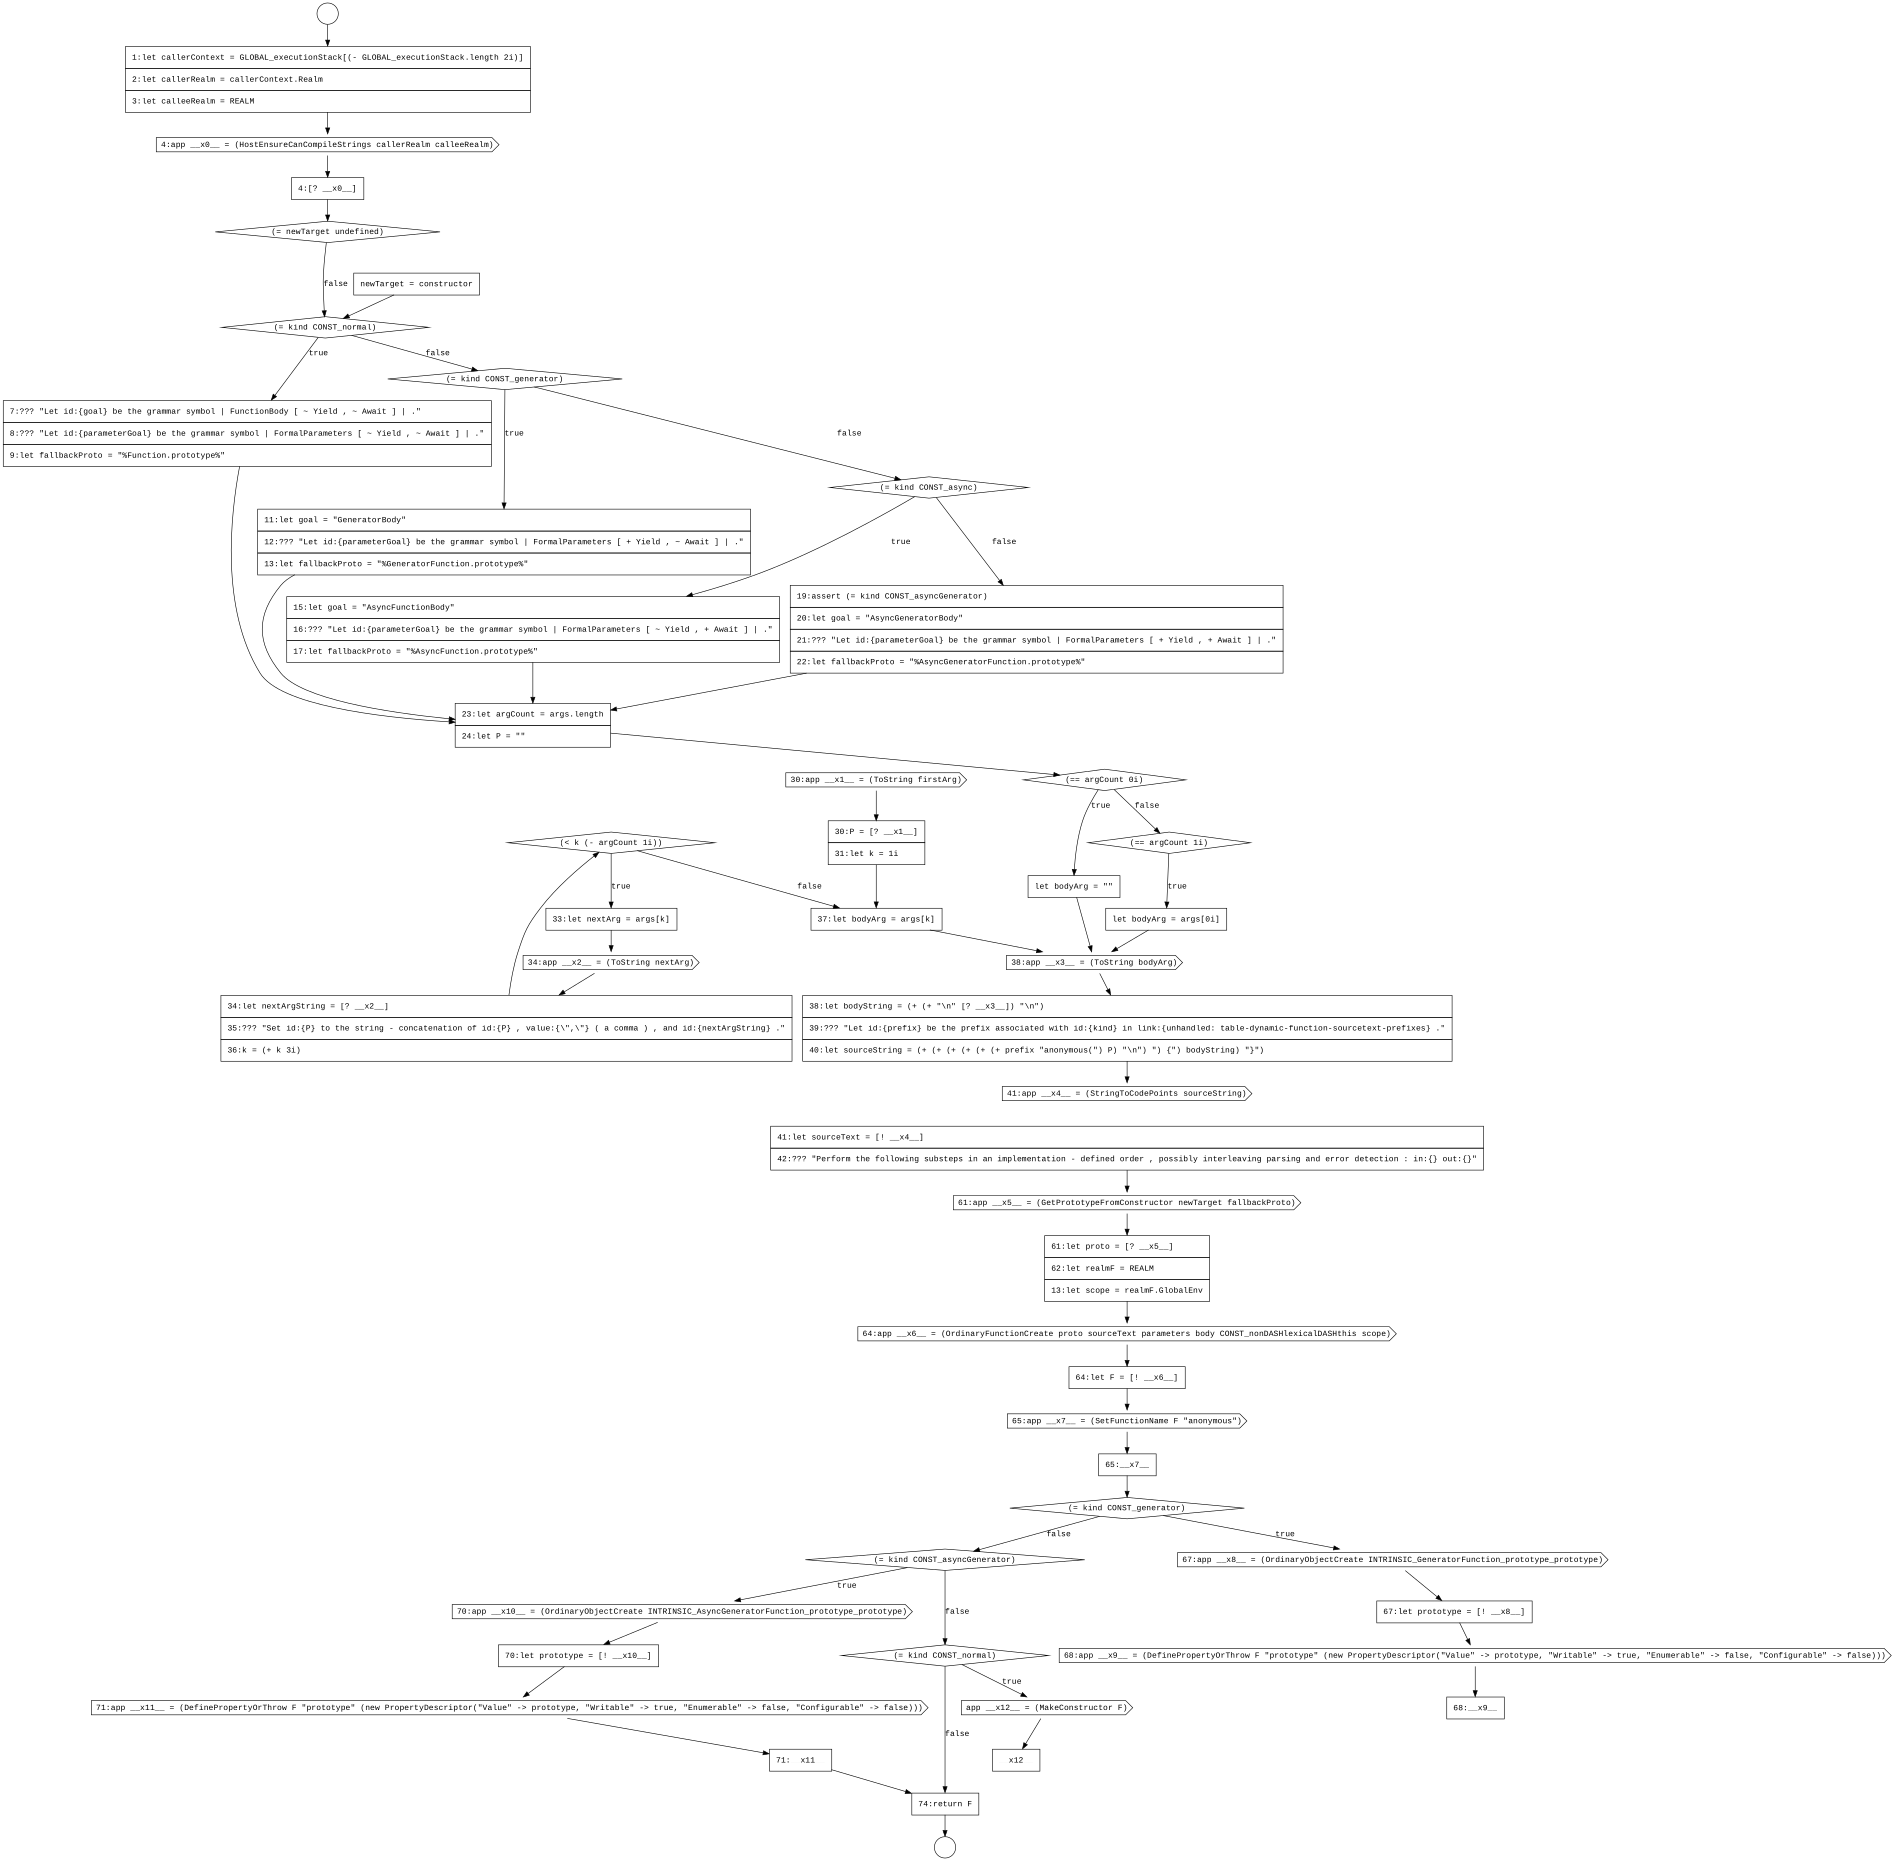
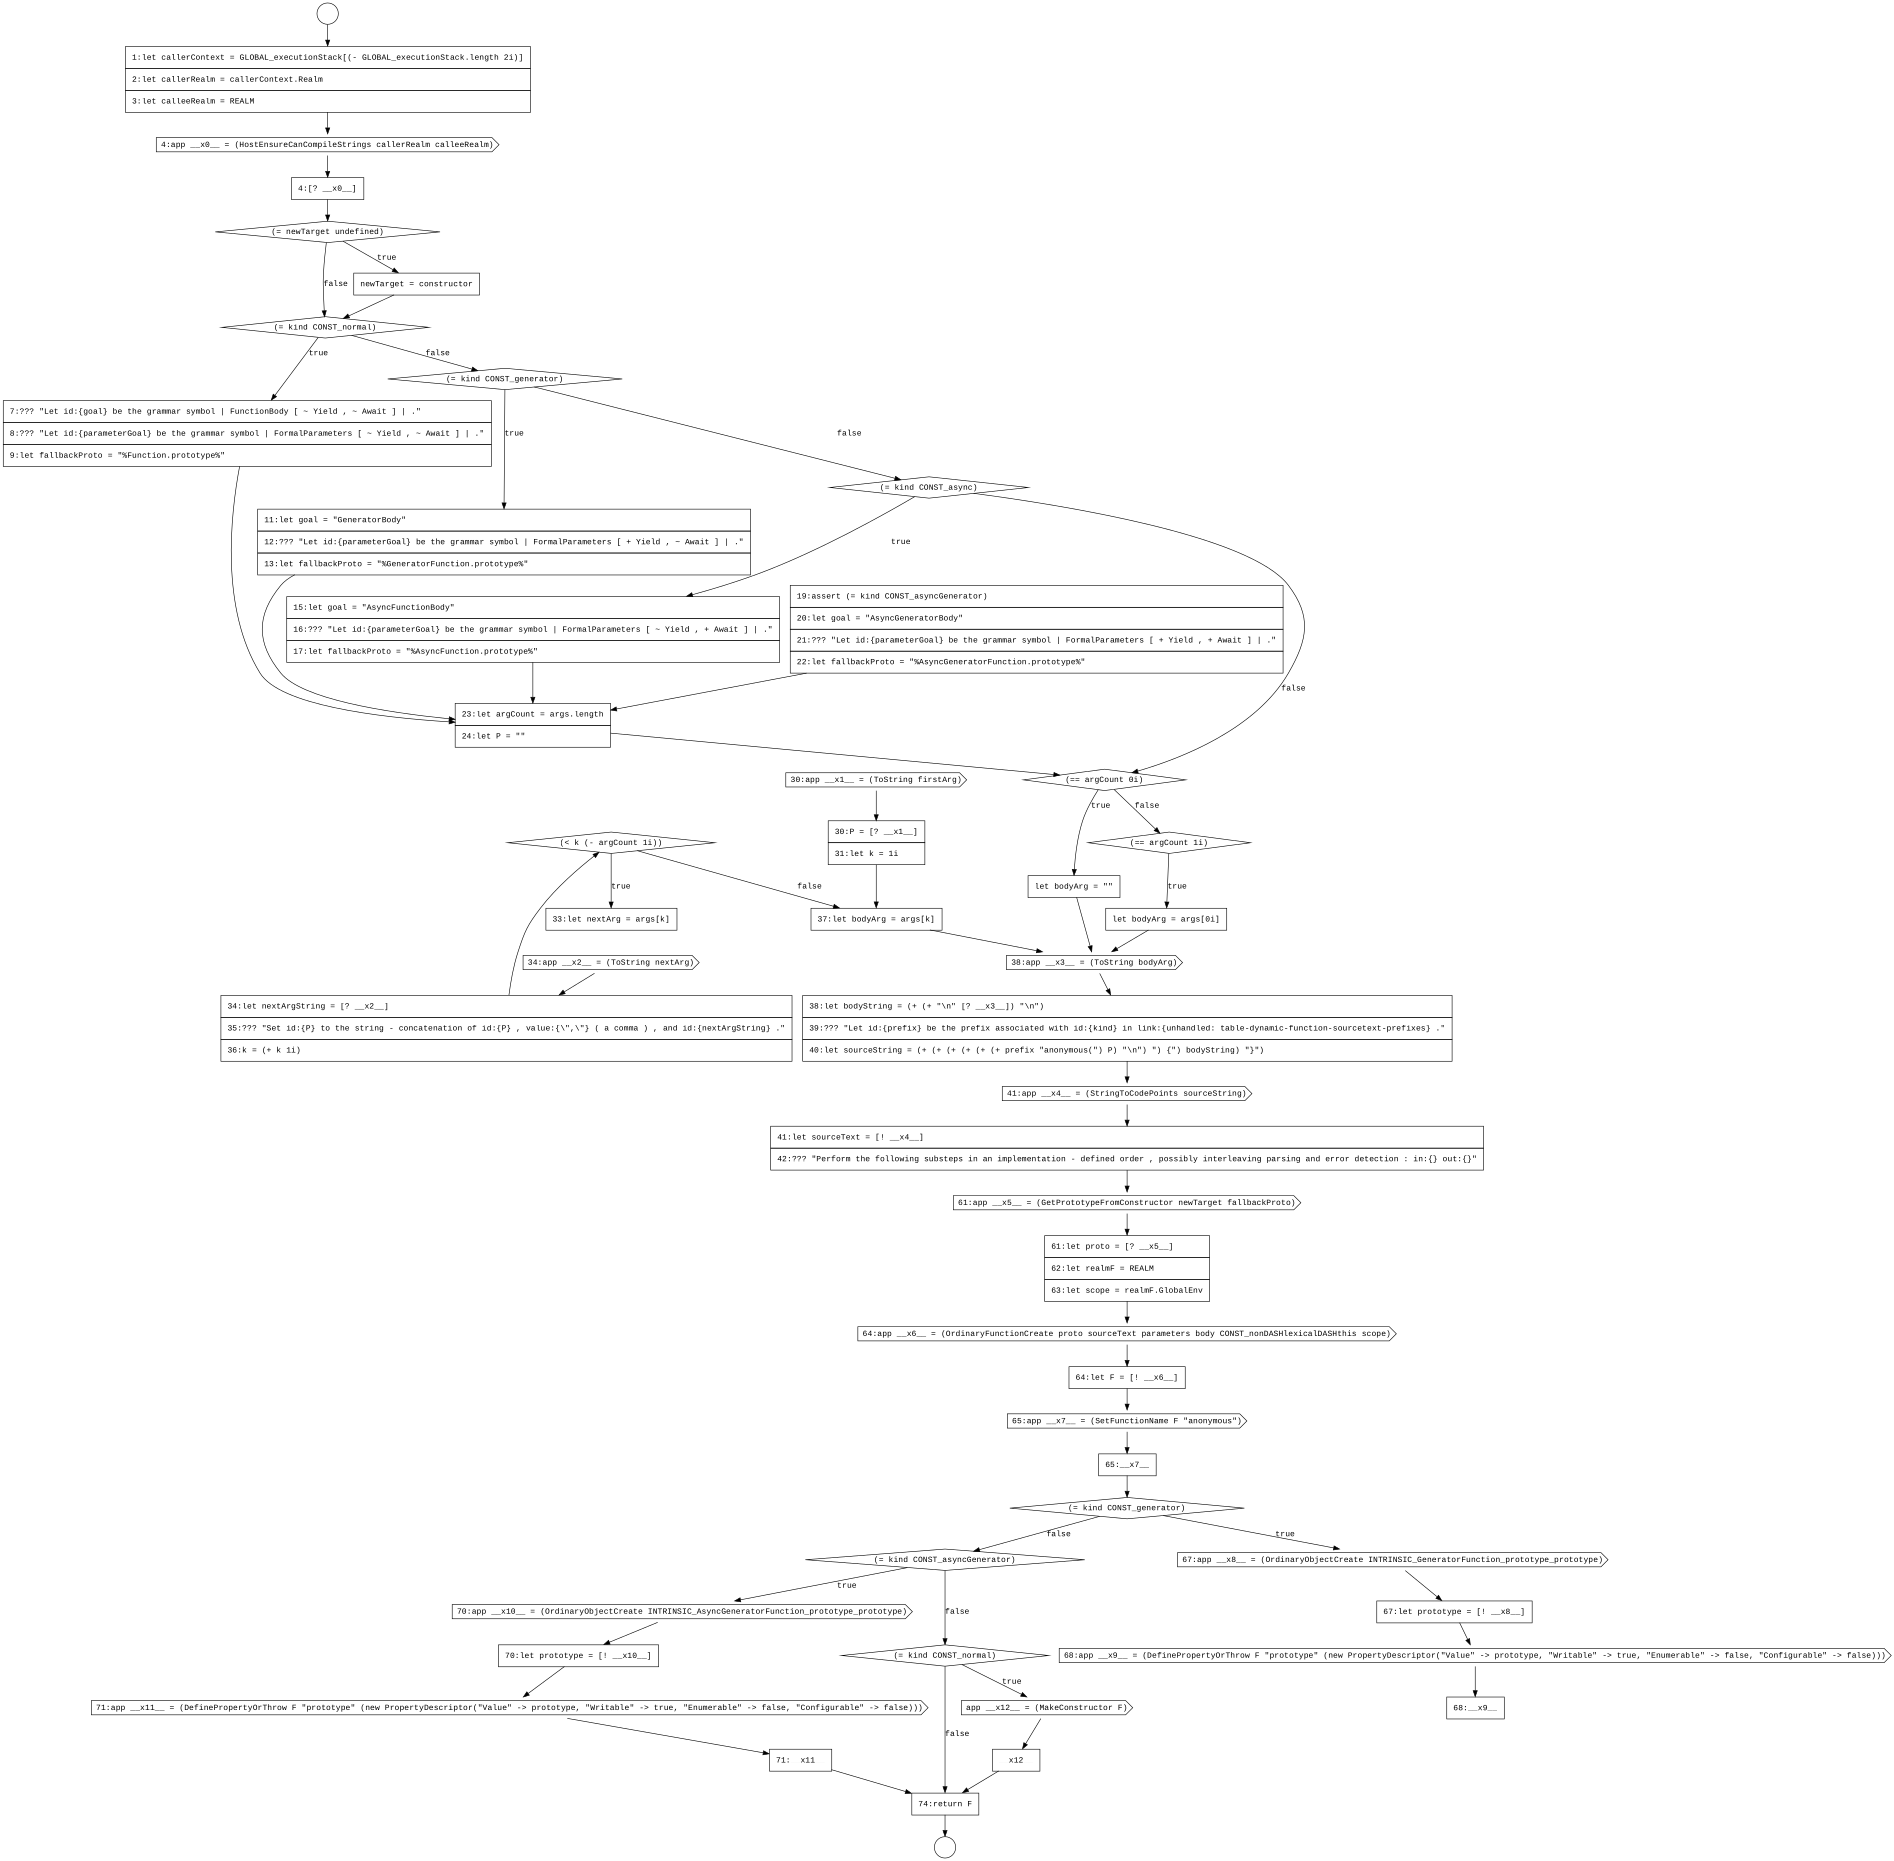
none -> (368, 255)
(968, 539) -> (1268, 568)
(611, 938) -> none
(264, 1050) -> (264, 1050)
none -> (1127, 1112)
(1127, 1290) -> (1127, 1290)
none -> (983, 1780)
